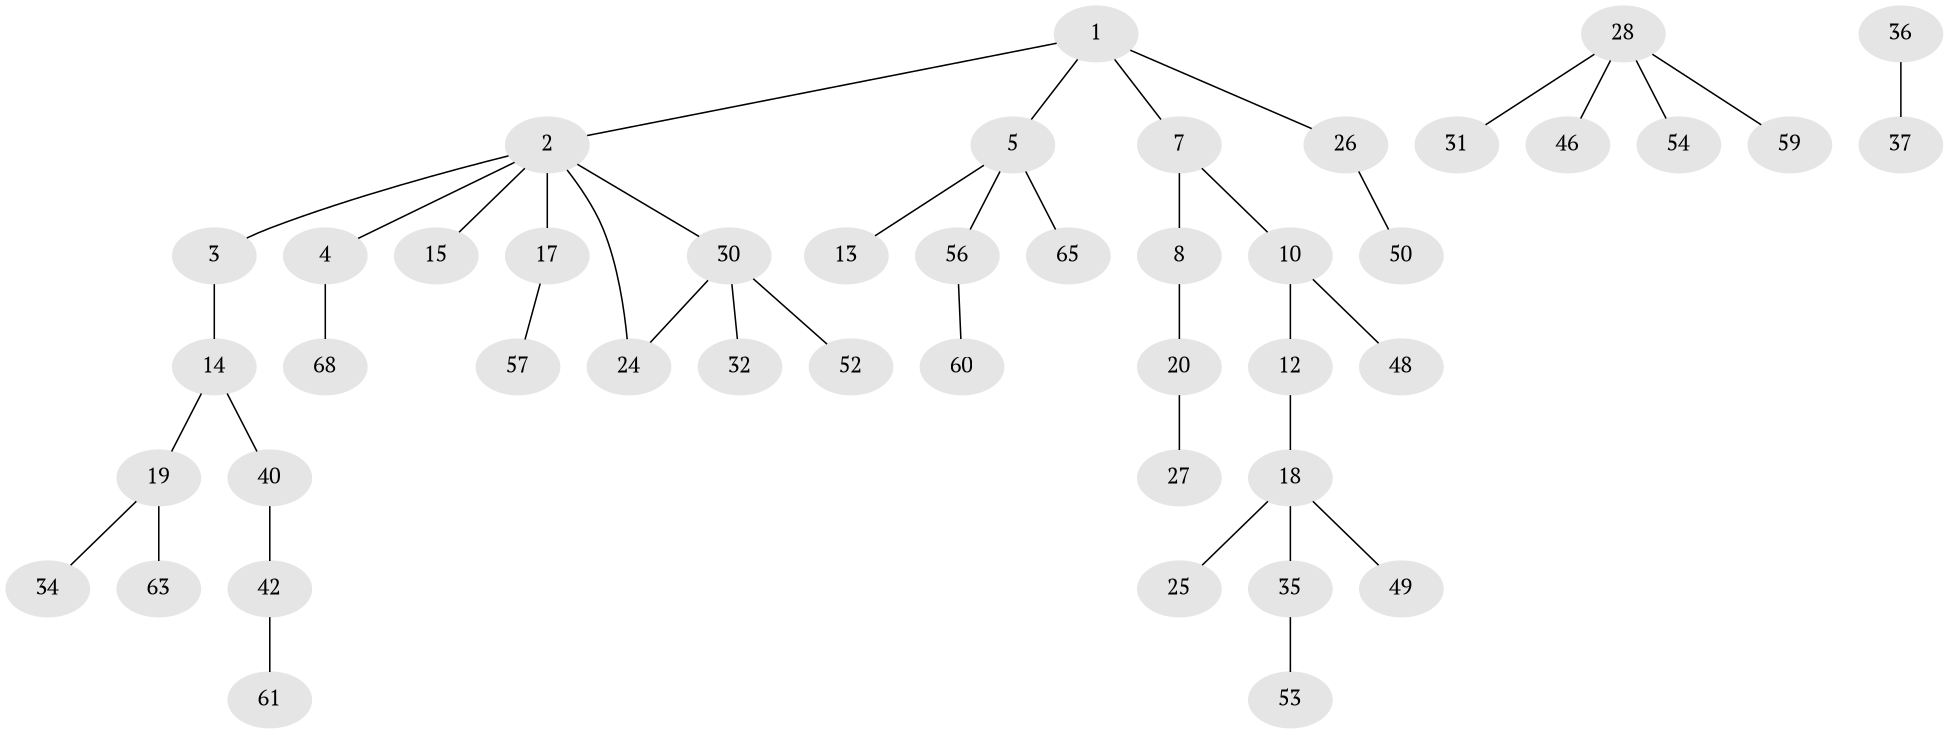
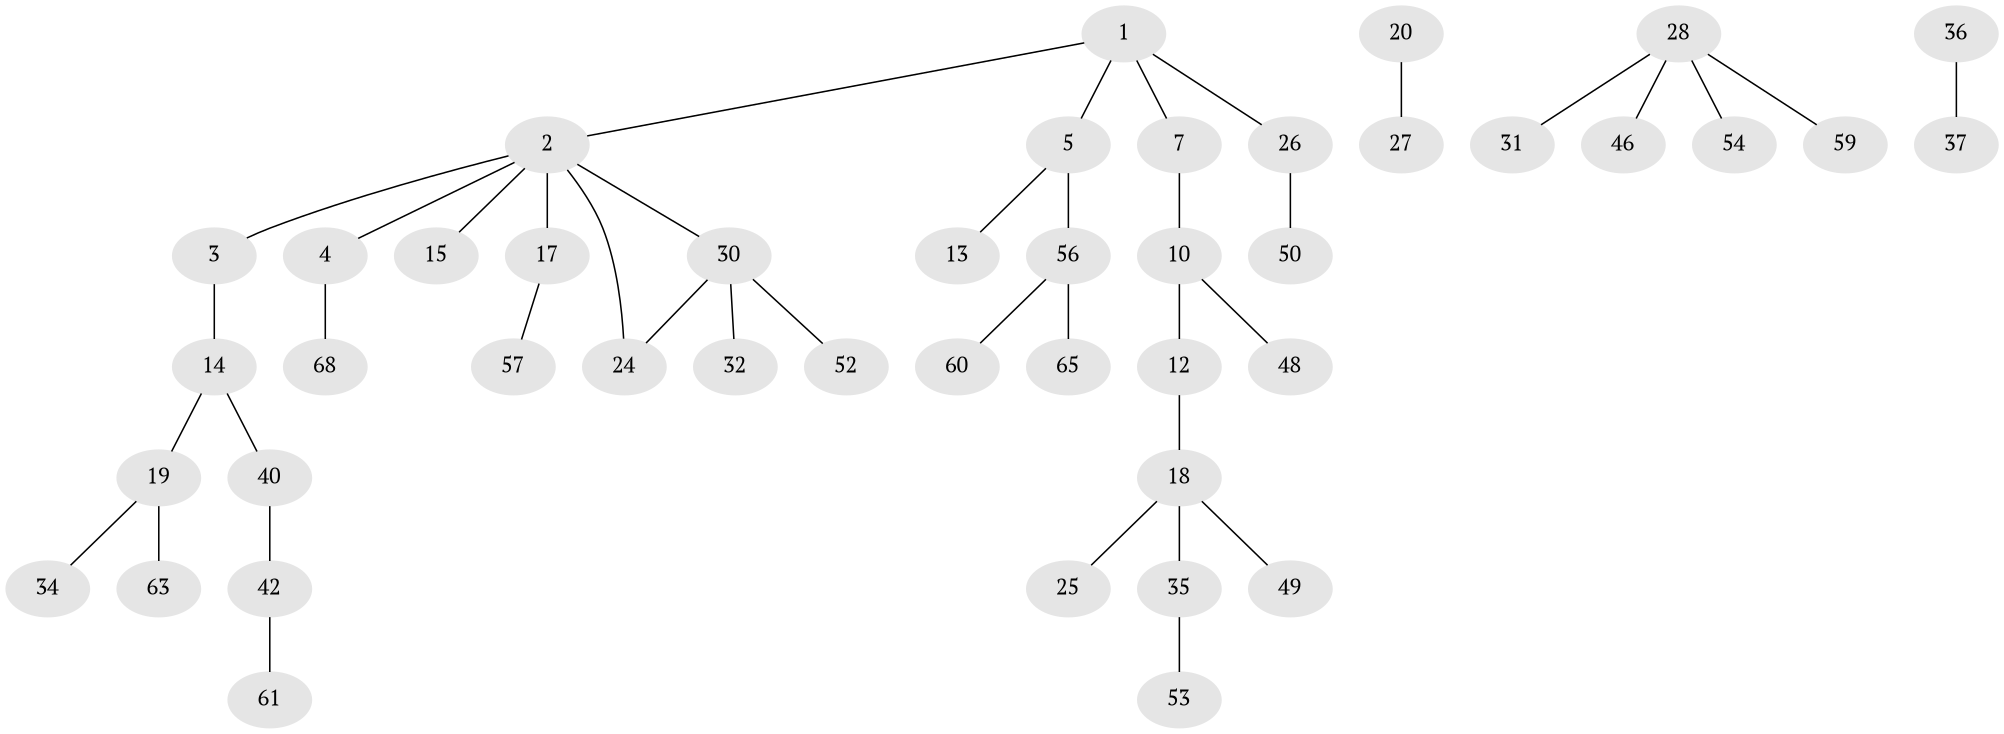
(1041, 200) -> (1068, 312)
(1179, 256) -> none
